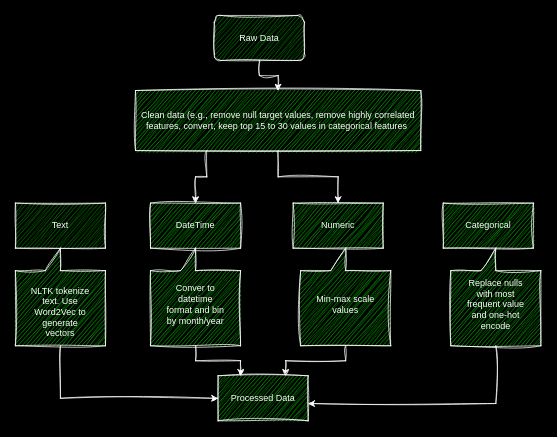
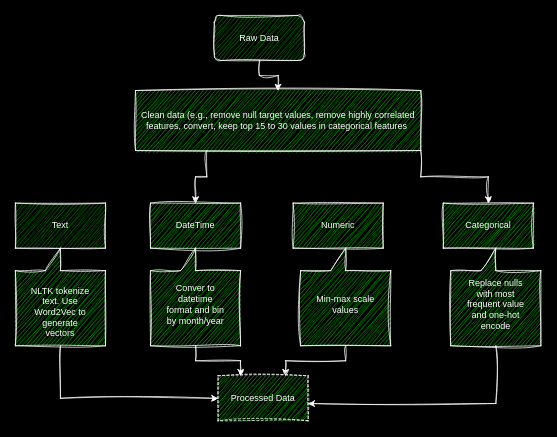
(306, 177) -> none
none -> (452, 177)
(263, 398) -> (263, 398)
